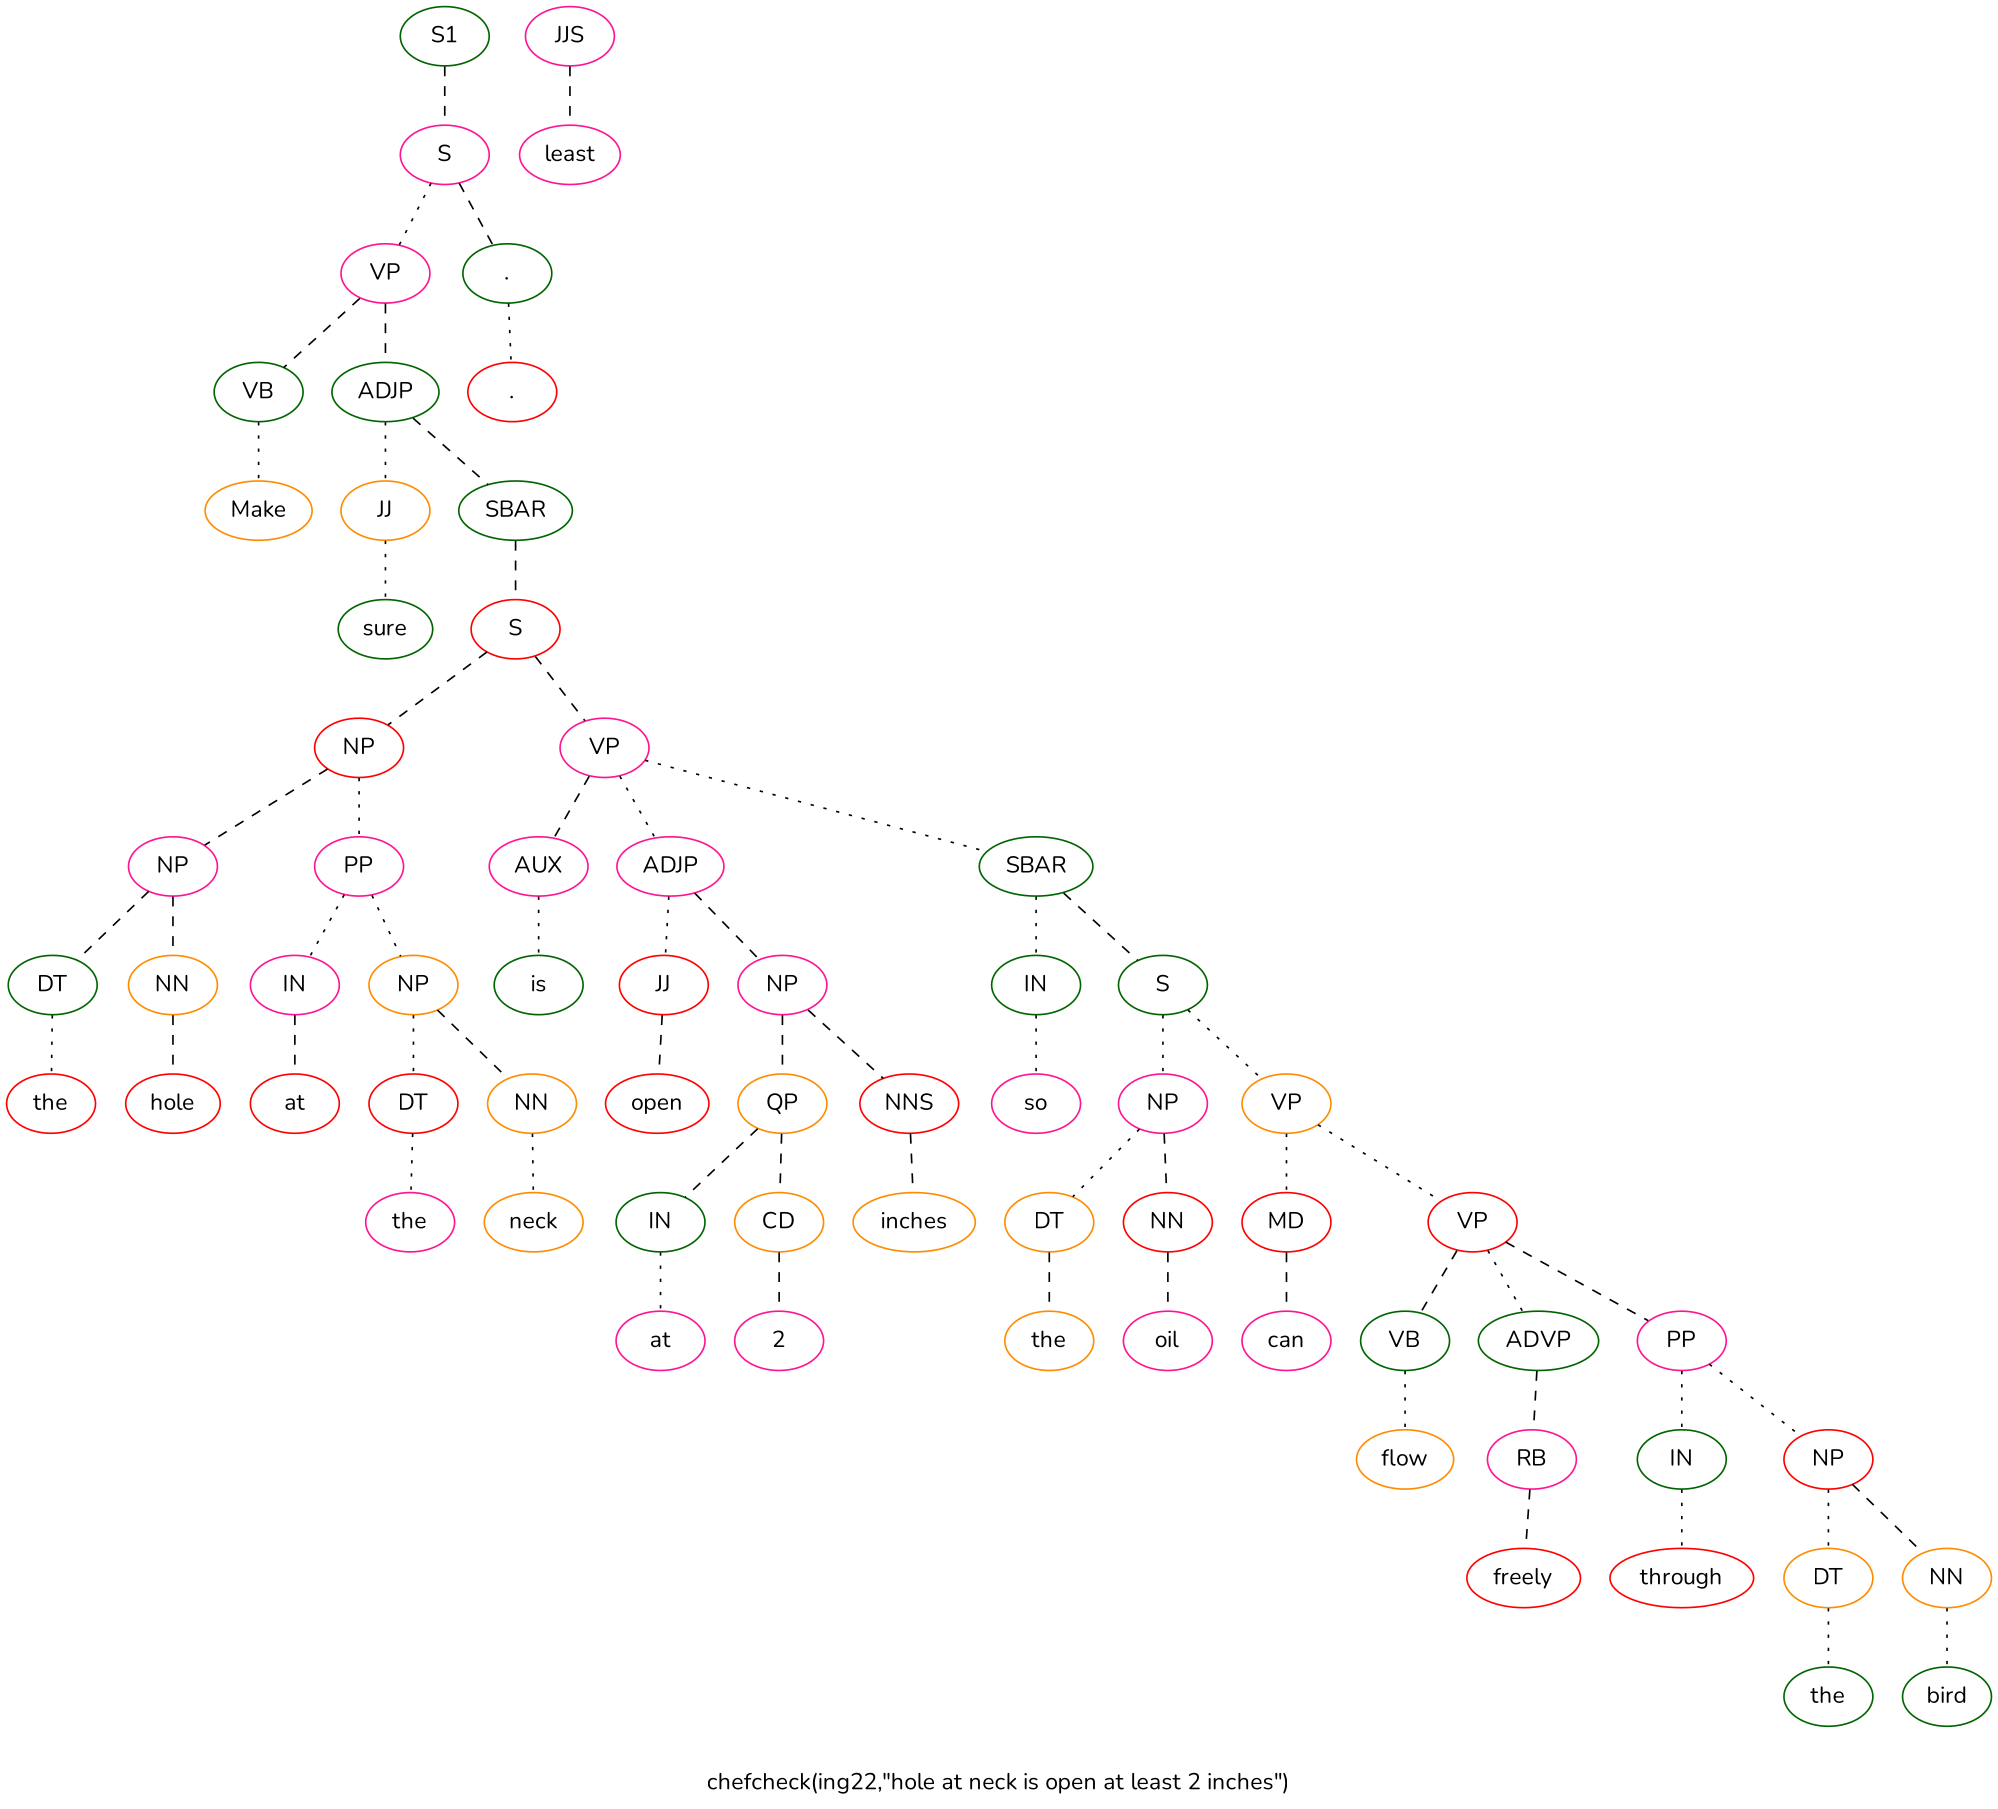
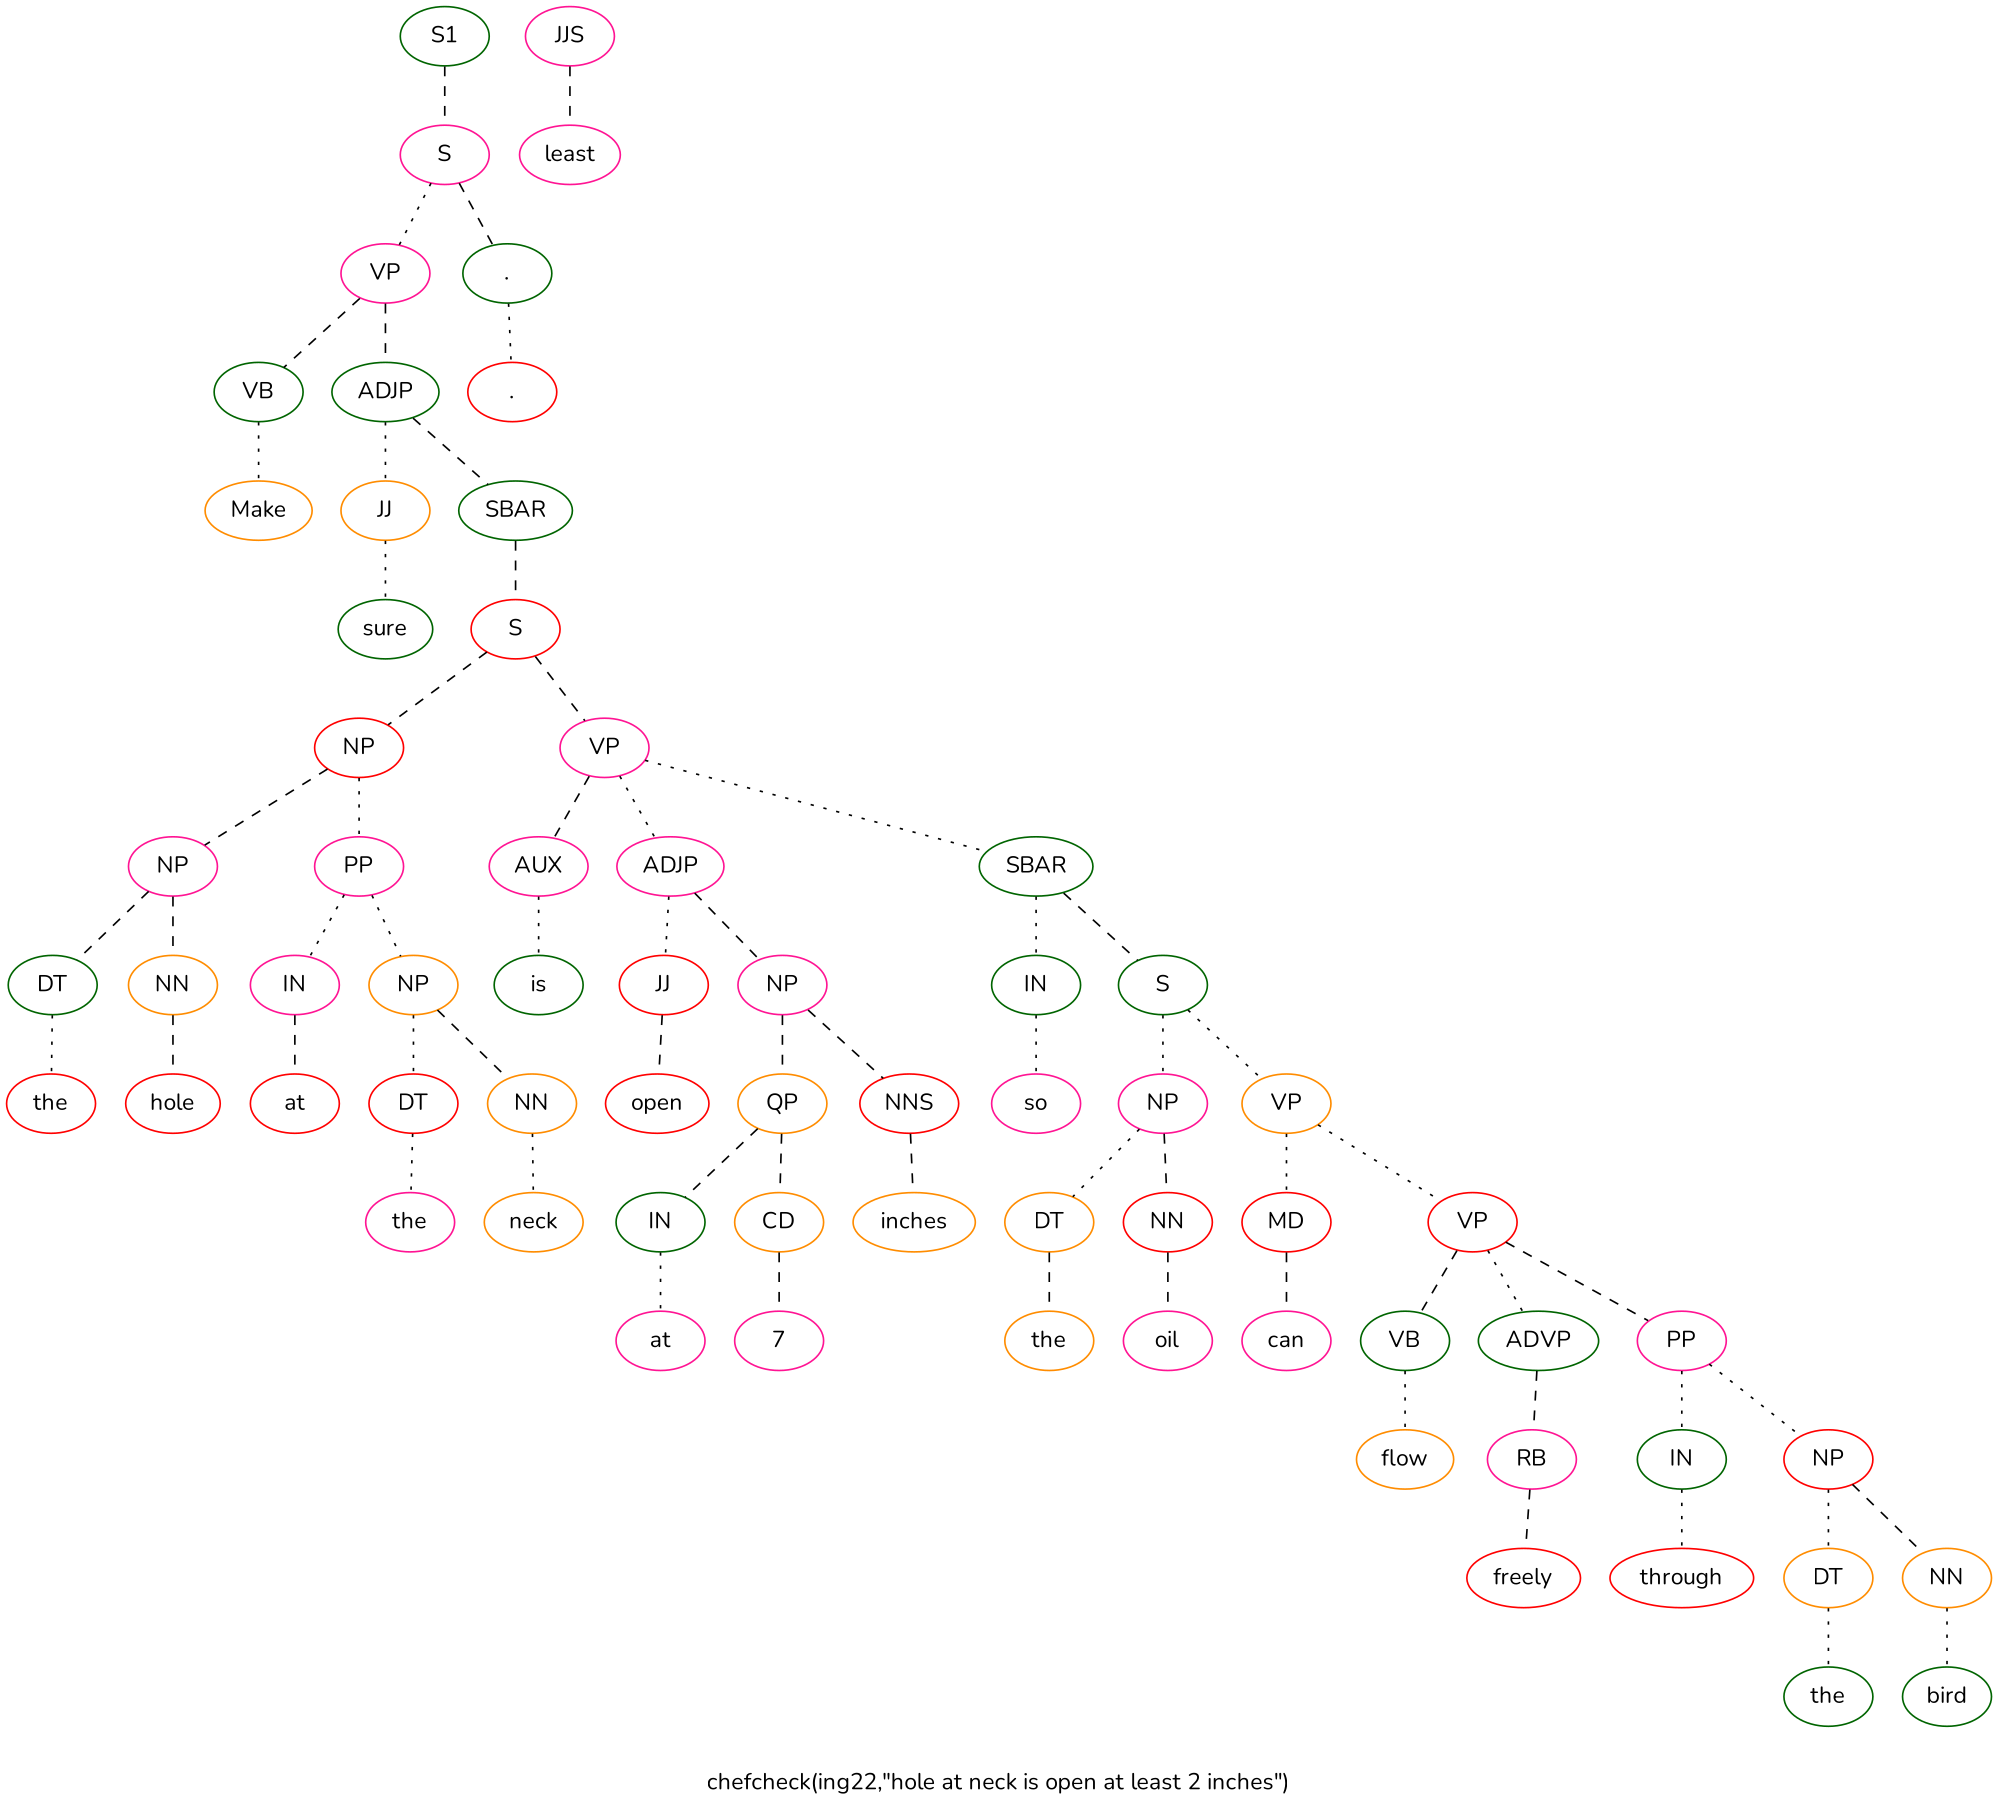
(779, 1341) -> (779, 1341)
